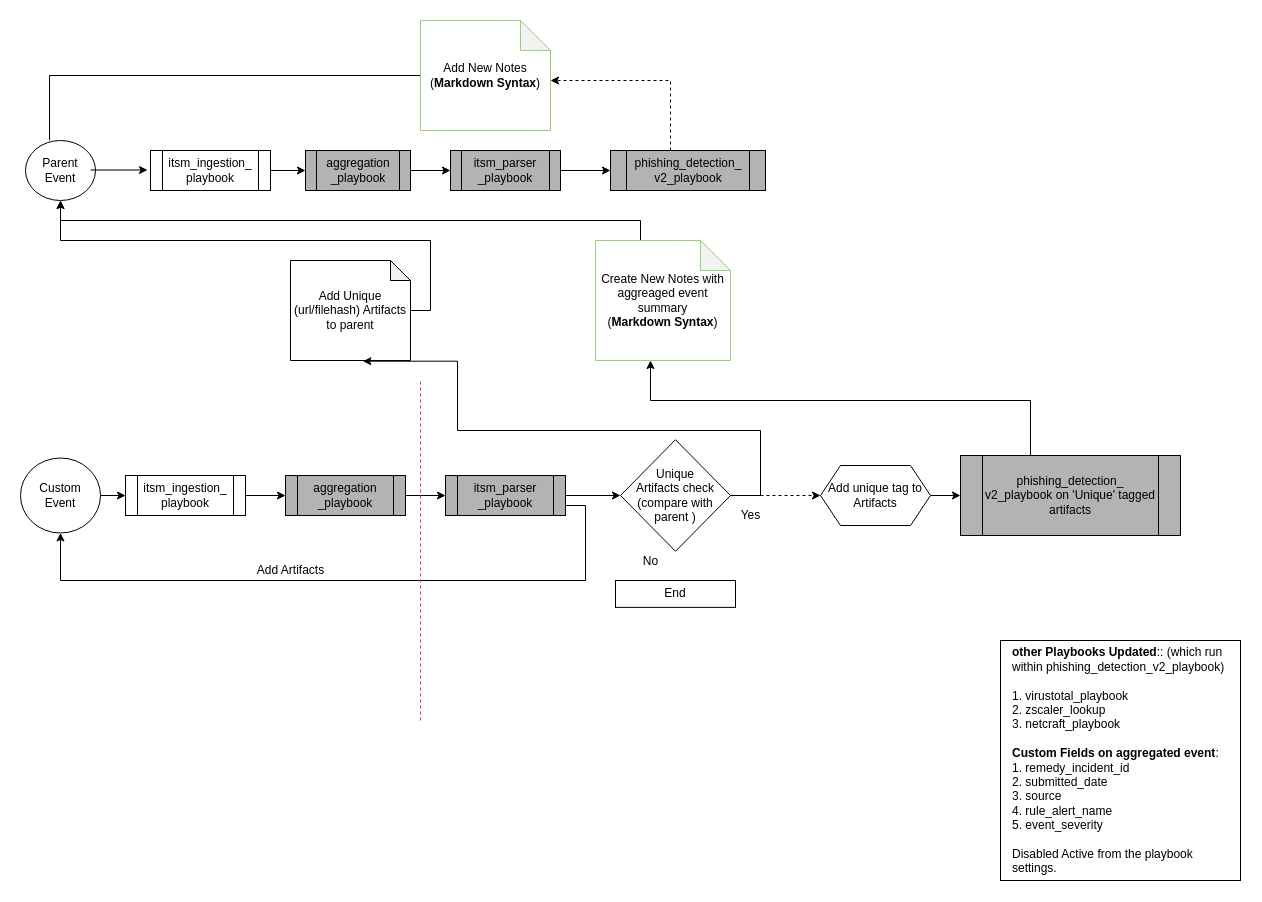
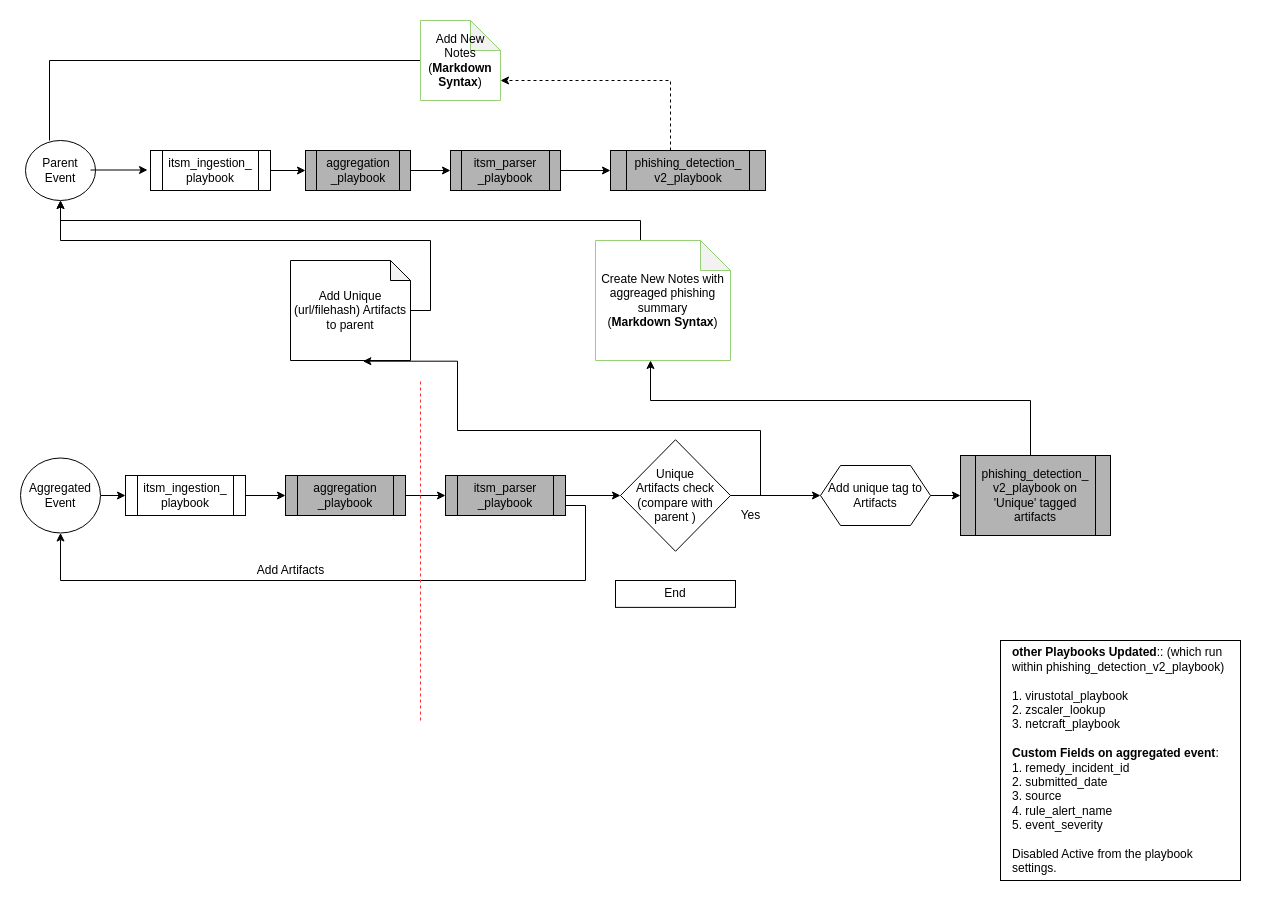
(486, 76) -> (461, 61)
(663, 301) -> (663, 301)
(61, 496) -> (61, 496)
(787, 496) -> (787, 496)
(1071, 496) -> (1036, 496)
(651, 561) -> none
